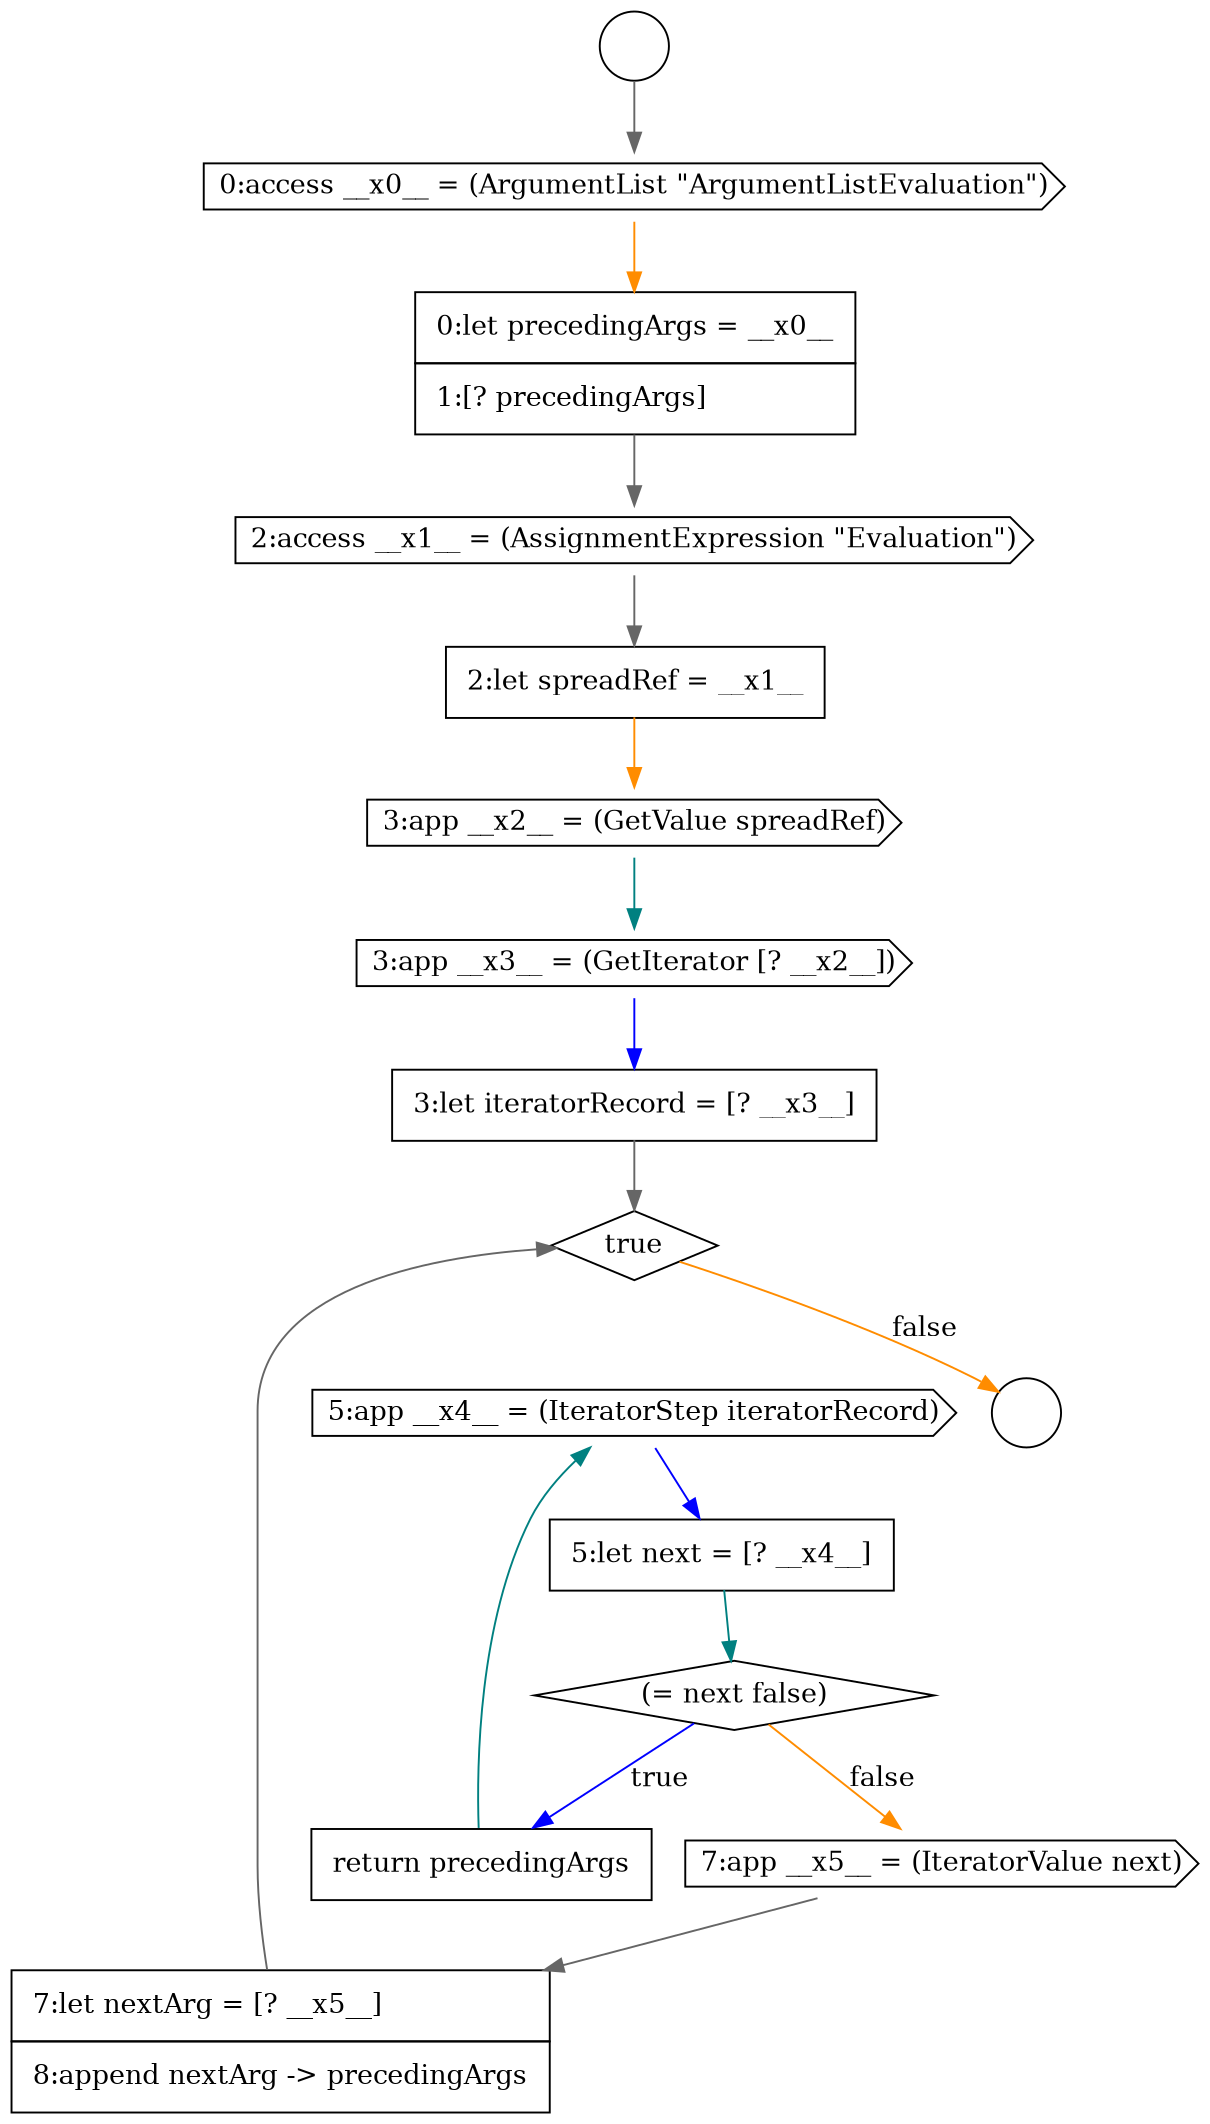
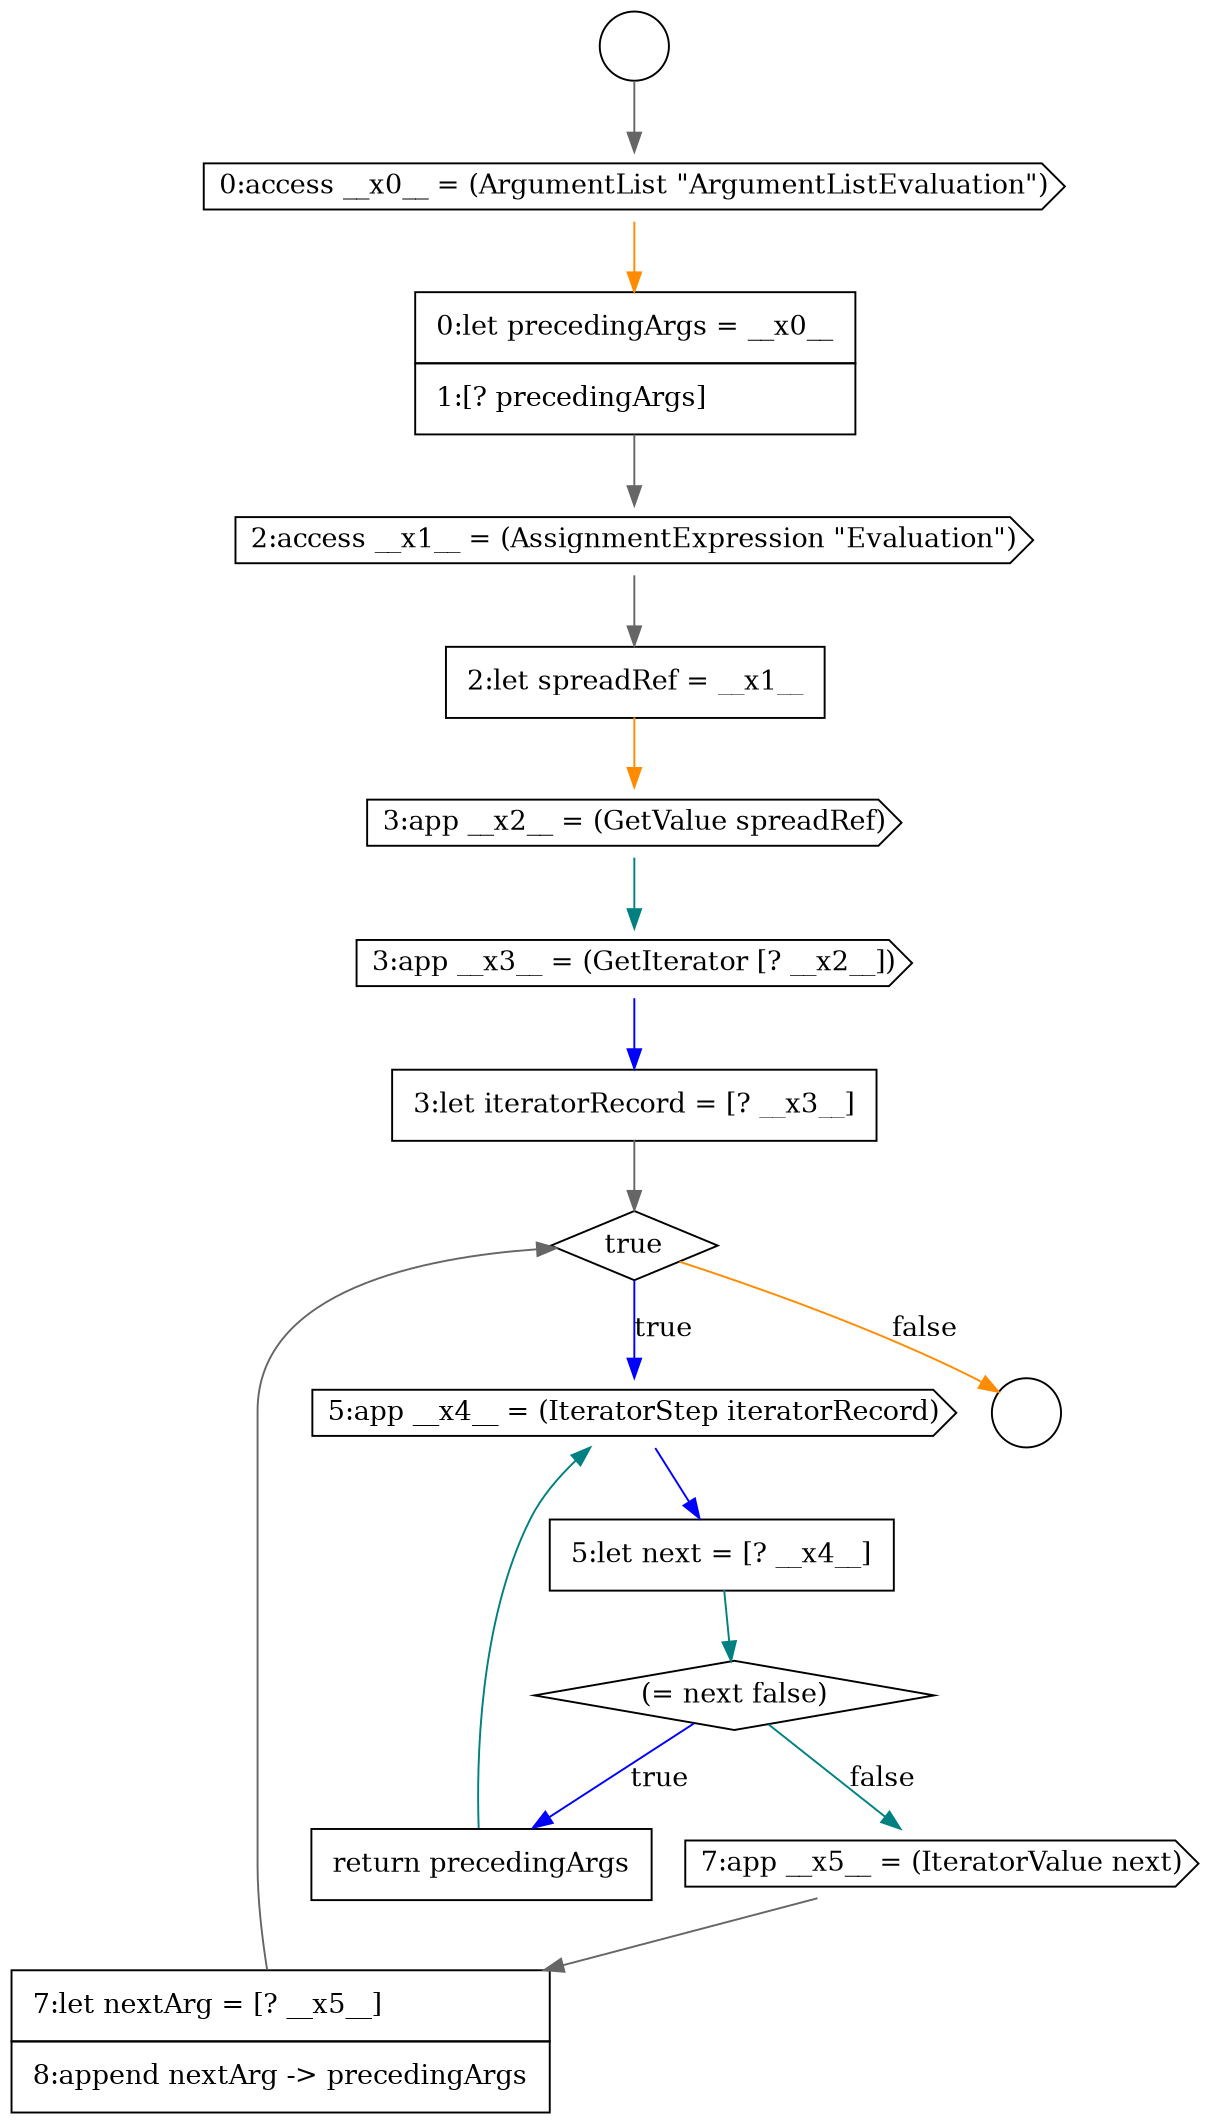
none -> (634, 1320)
(827, 1771) -> (827, 1771)
